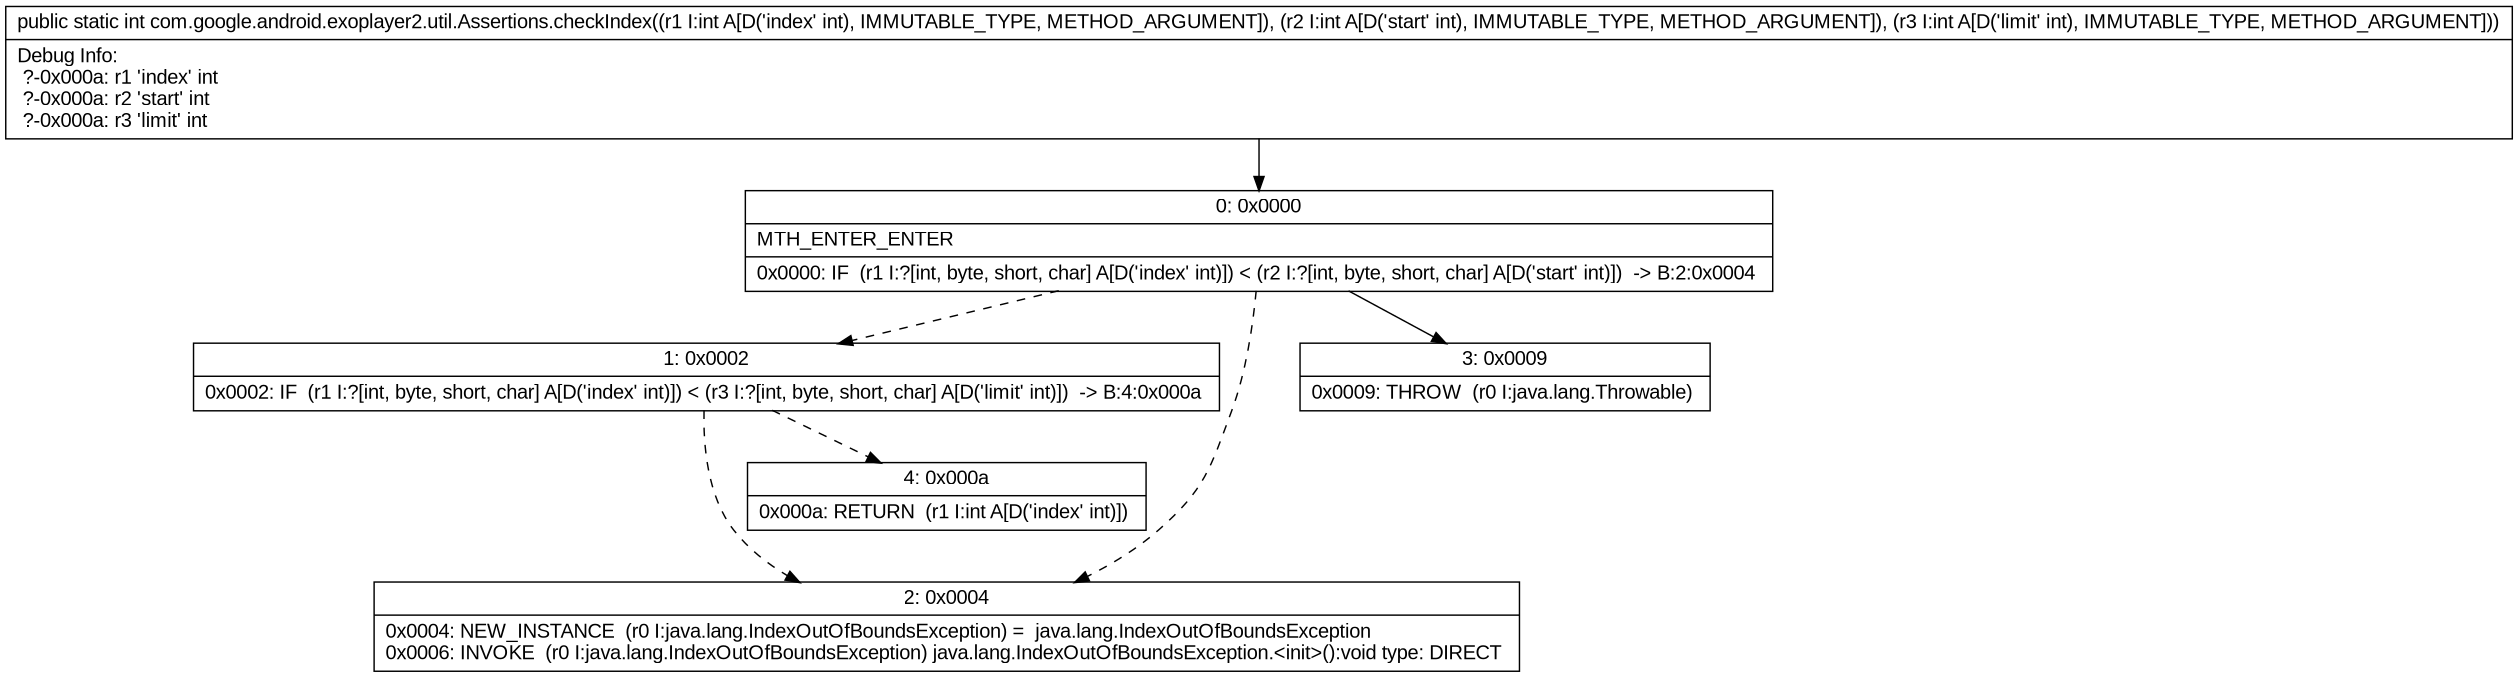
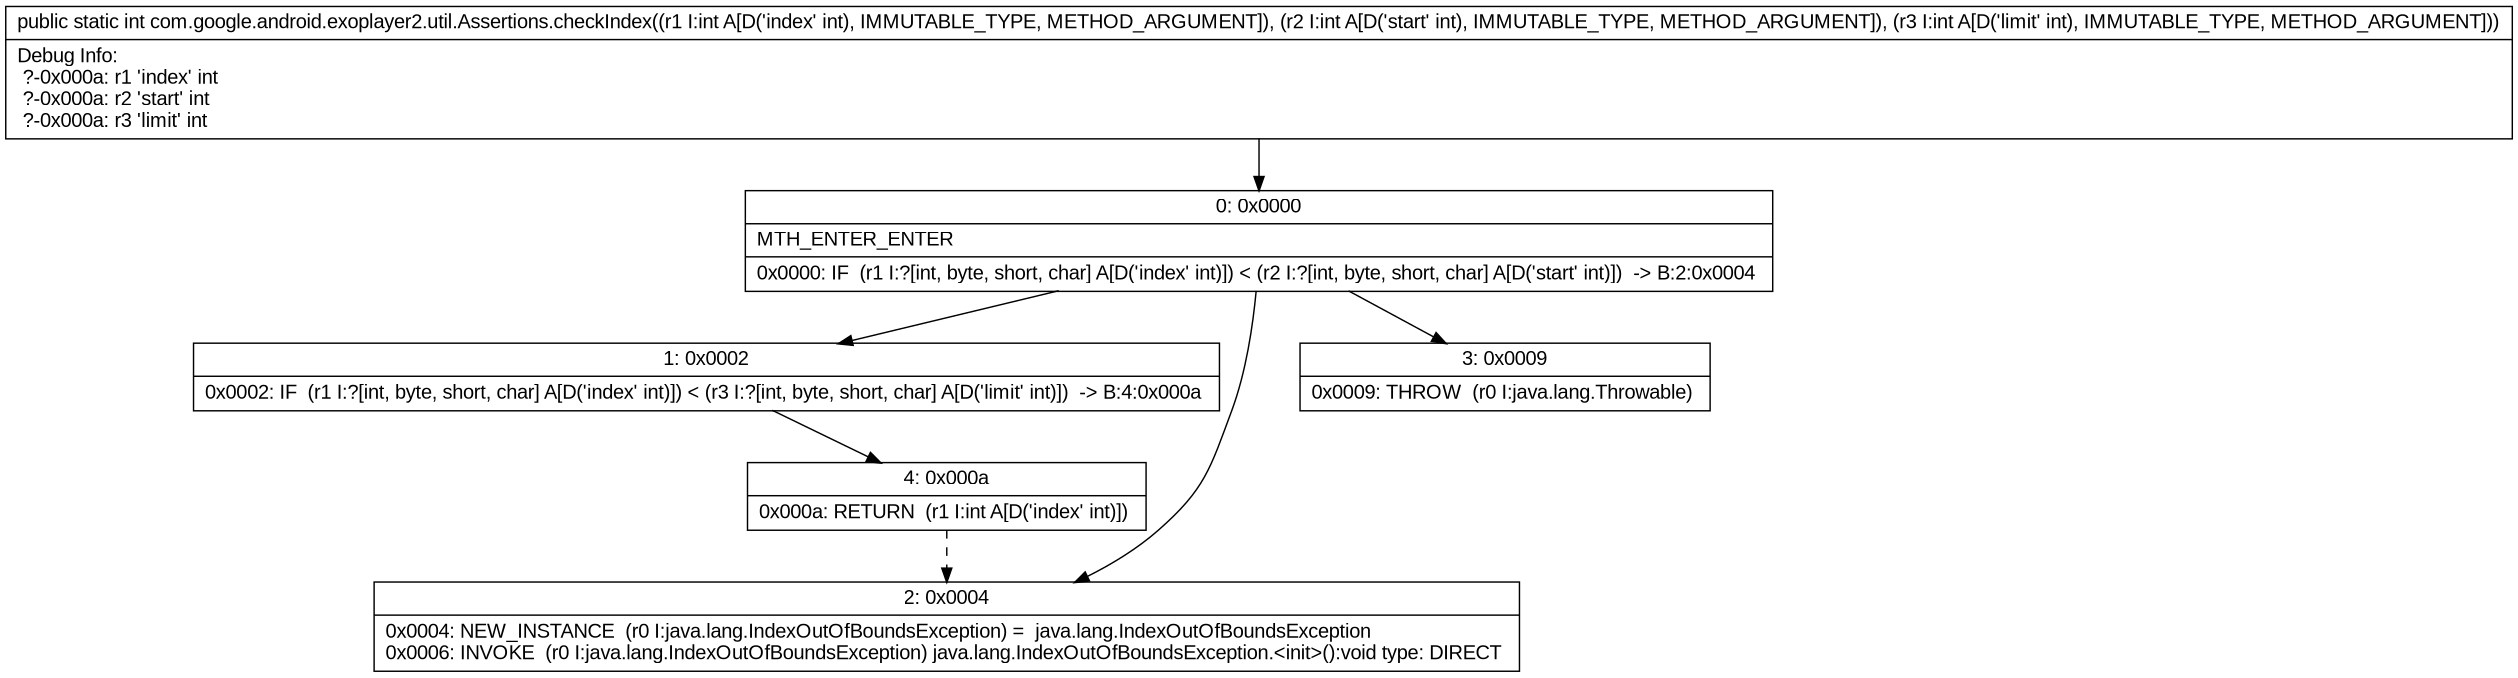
(955, 316) -> (955, 316)
(820, 434) -> (820, 434)
(1213, 459) -> (1213, 459)
(720, 506) -> (947, 549)
